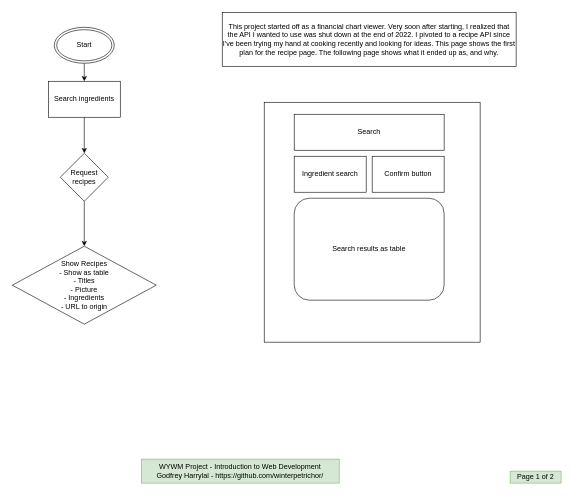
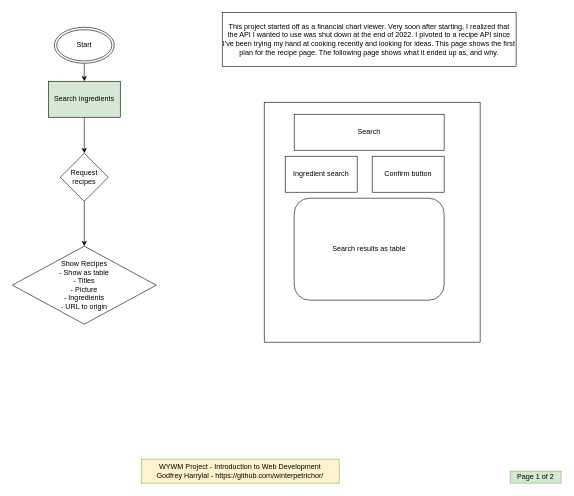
(84, 99) -> (84, 99)
(330, 174) -> (321, 174)
(240, 471) -> (240, 471)
